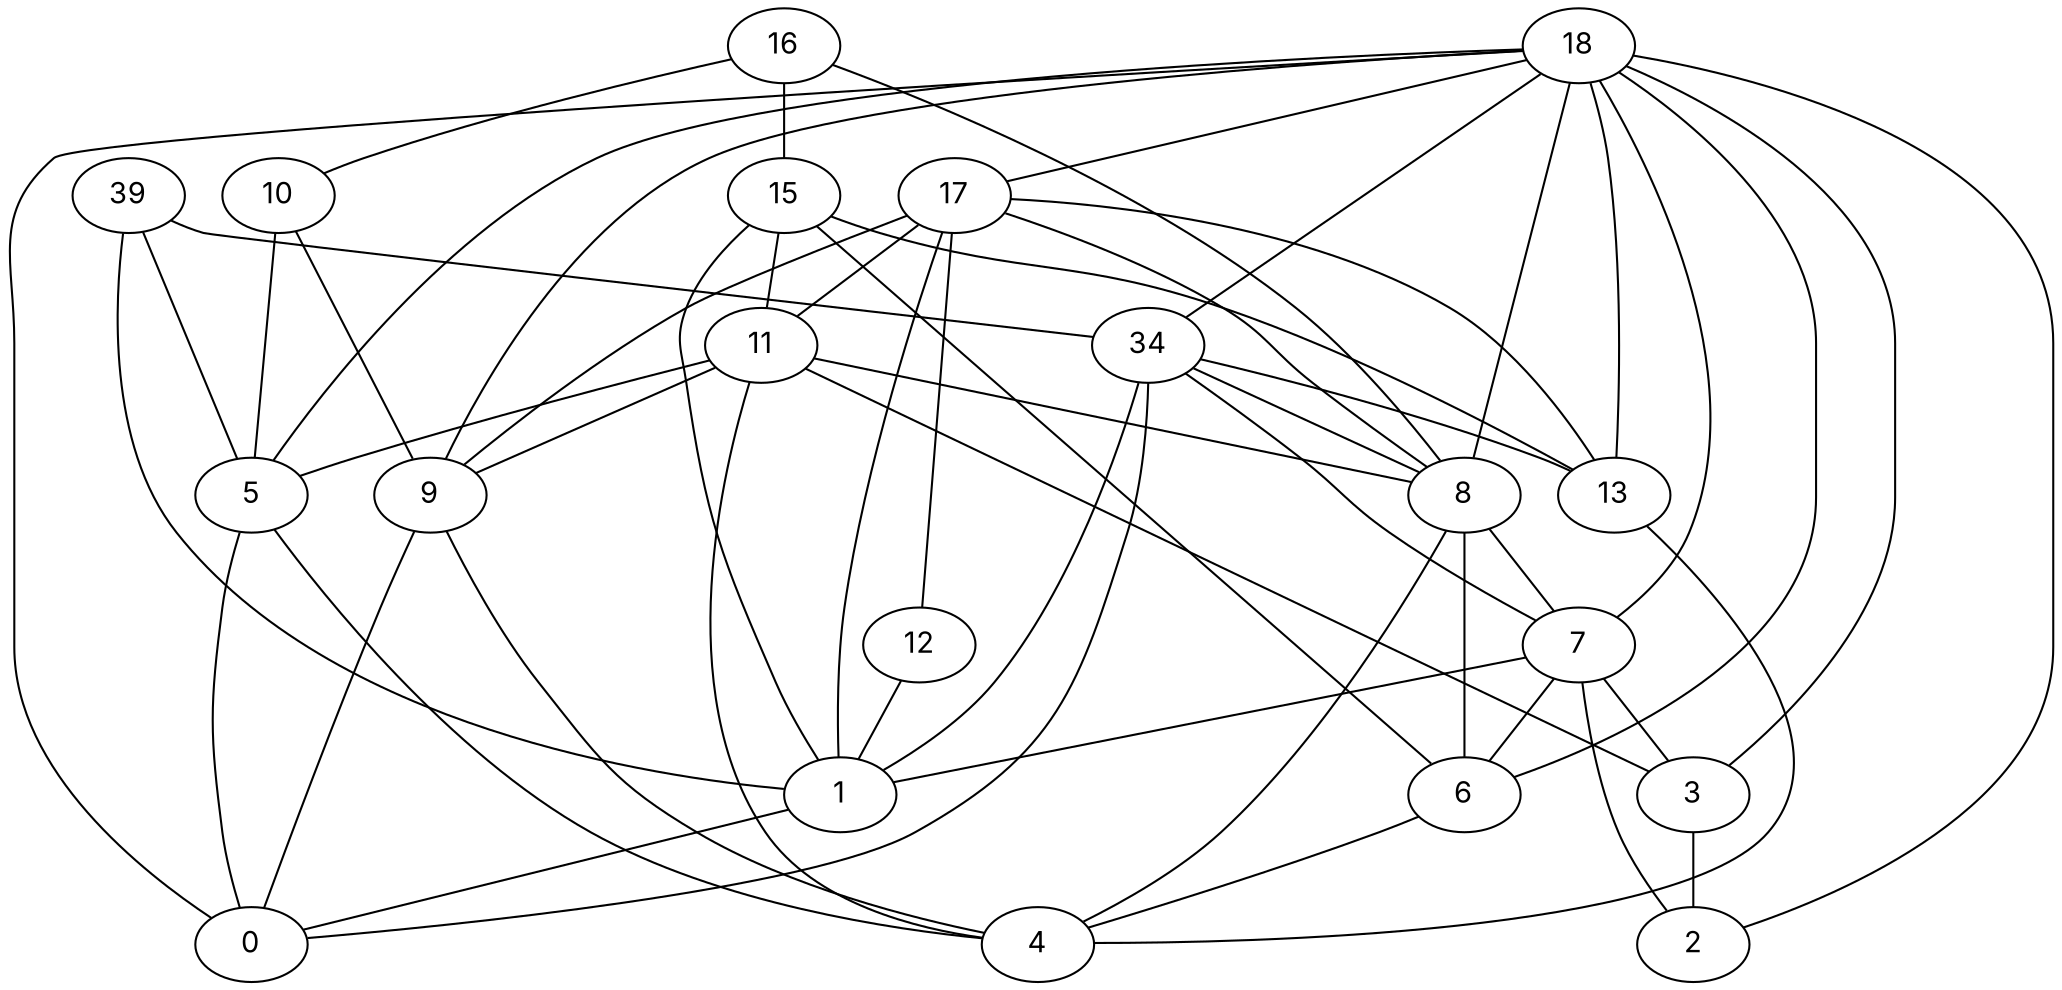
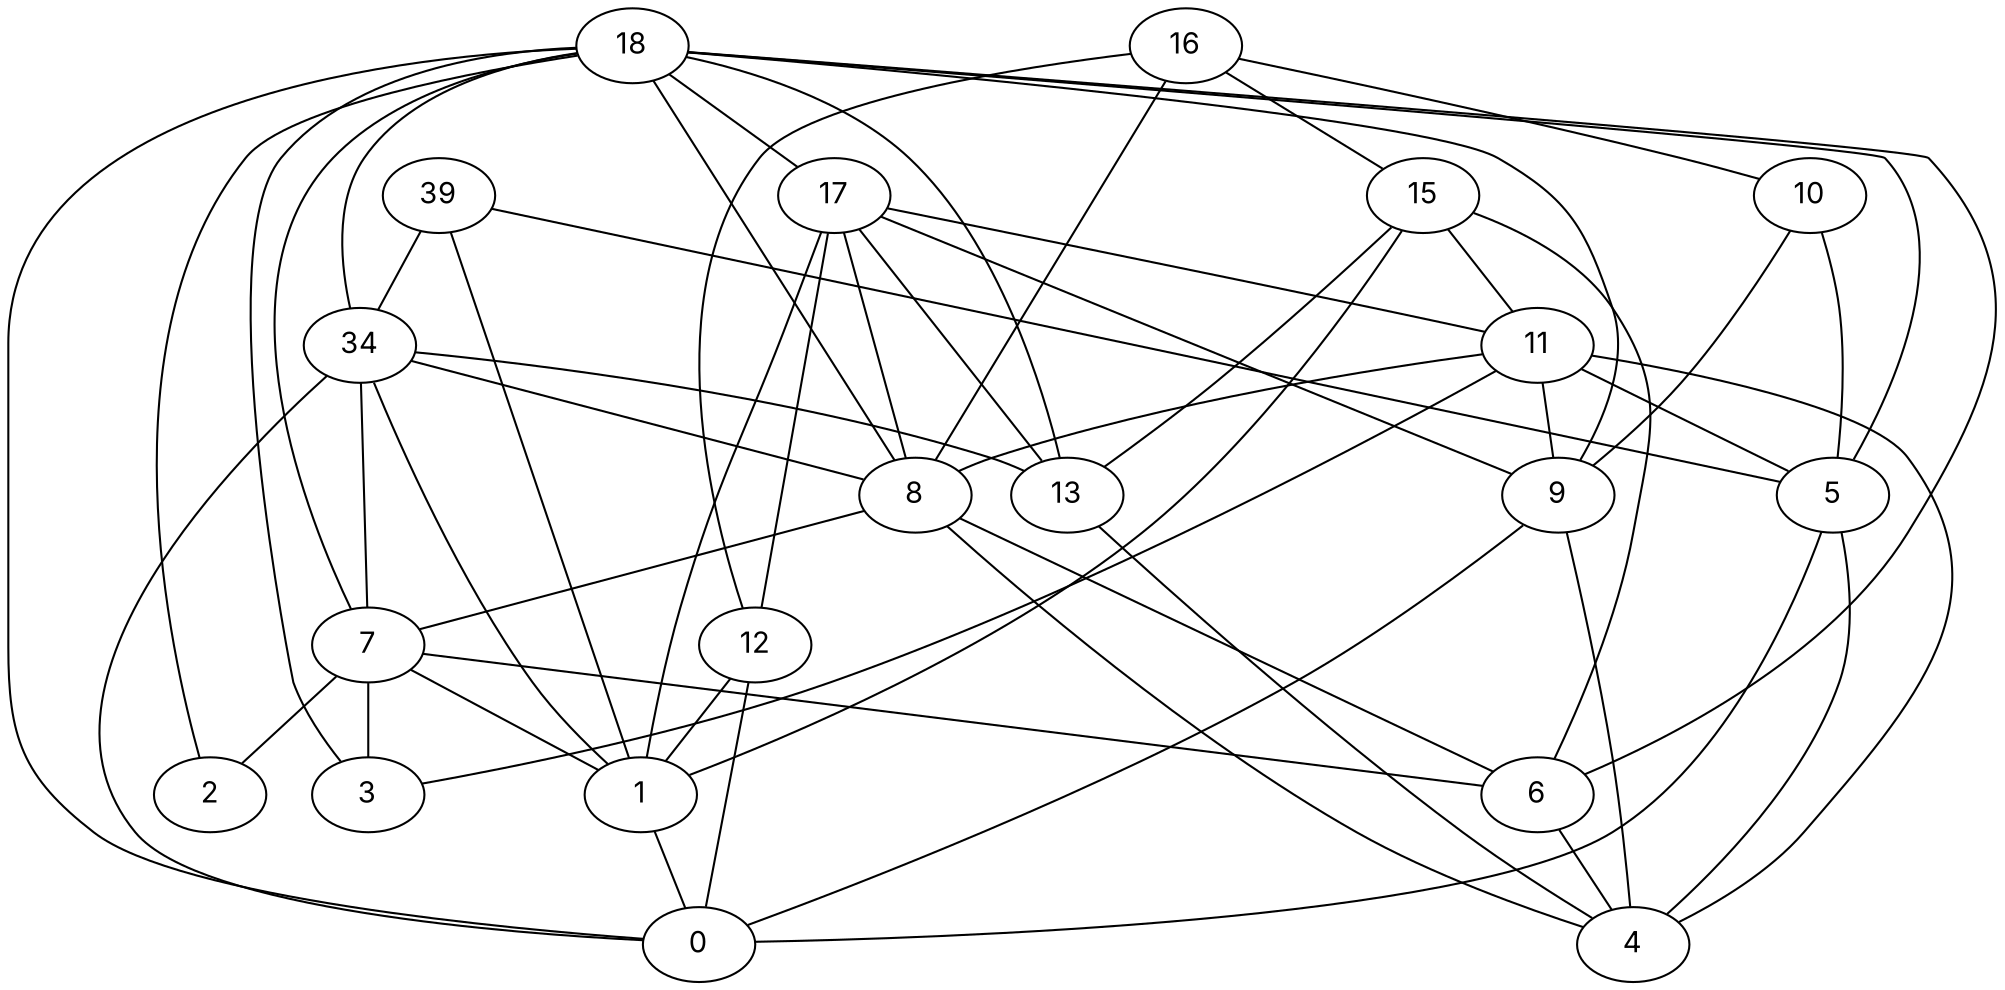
none -> (740, 191)
none -> (727, 795)
(1693, 862) -> none
